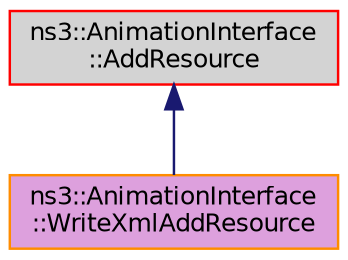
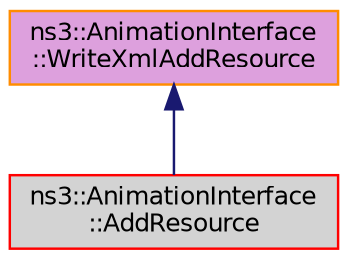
(174, 142) -> (174, 142)
